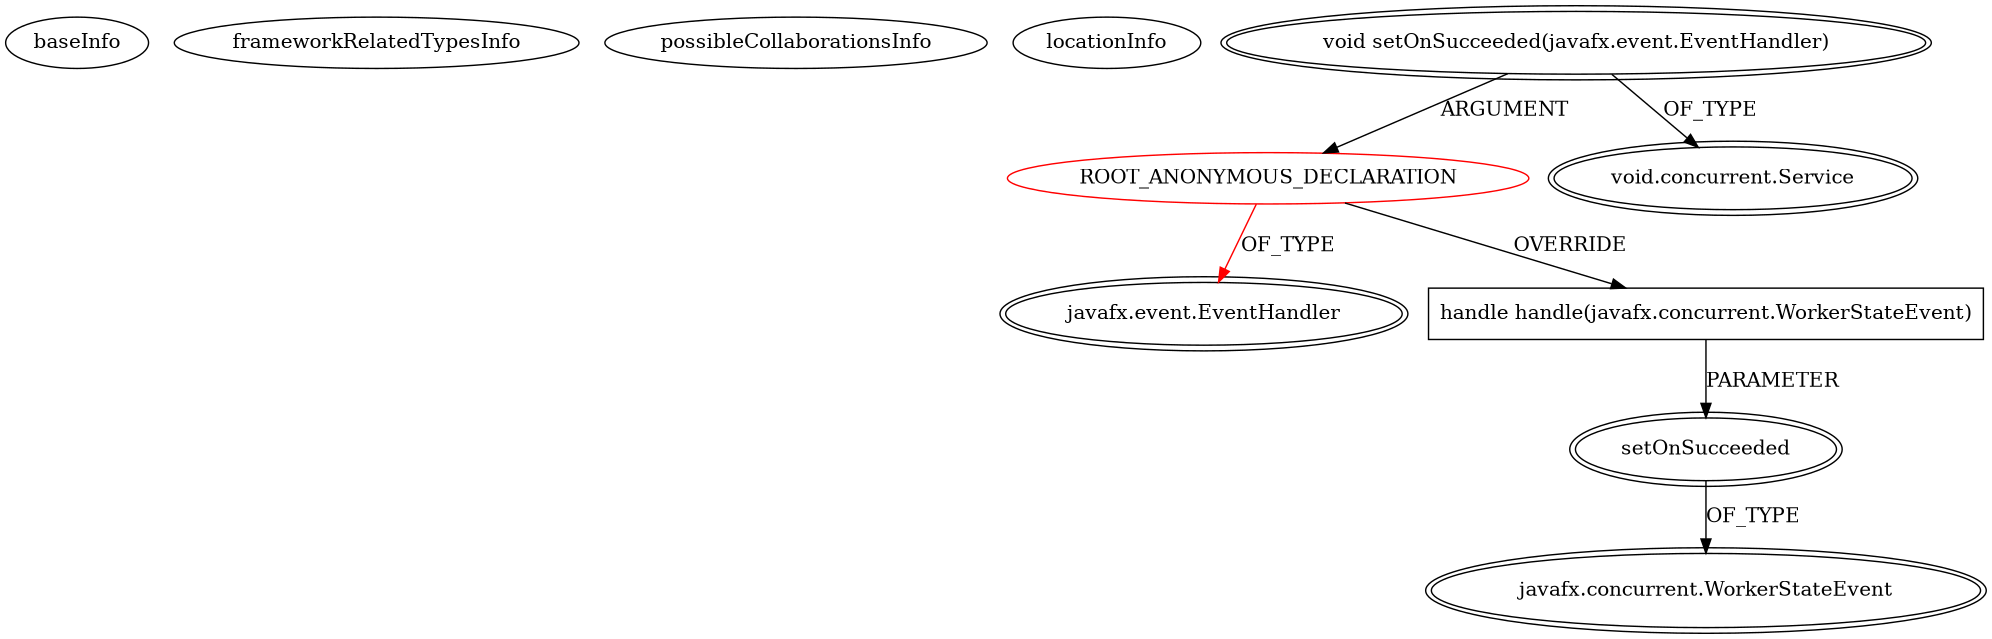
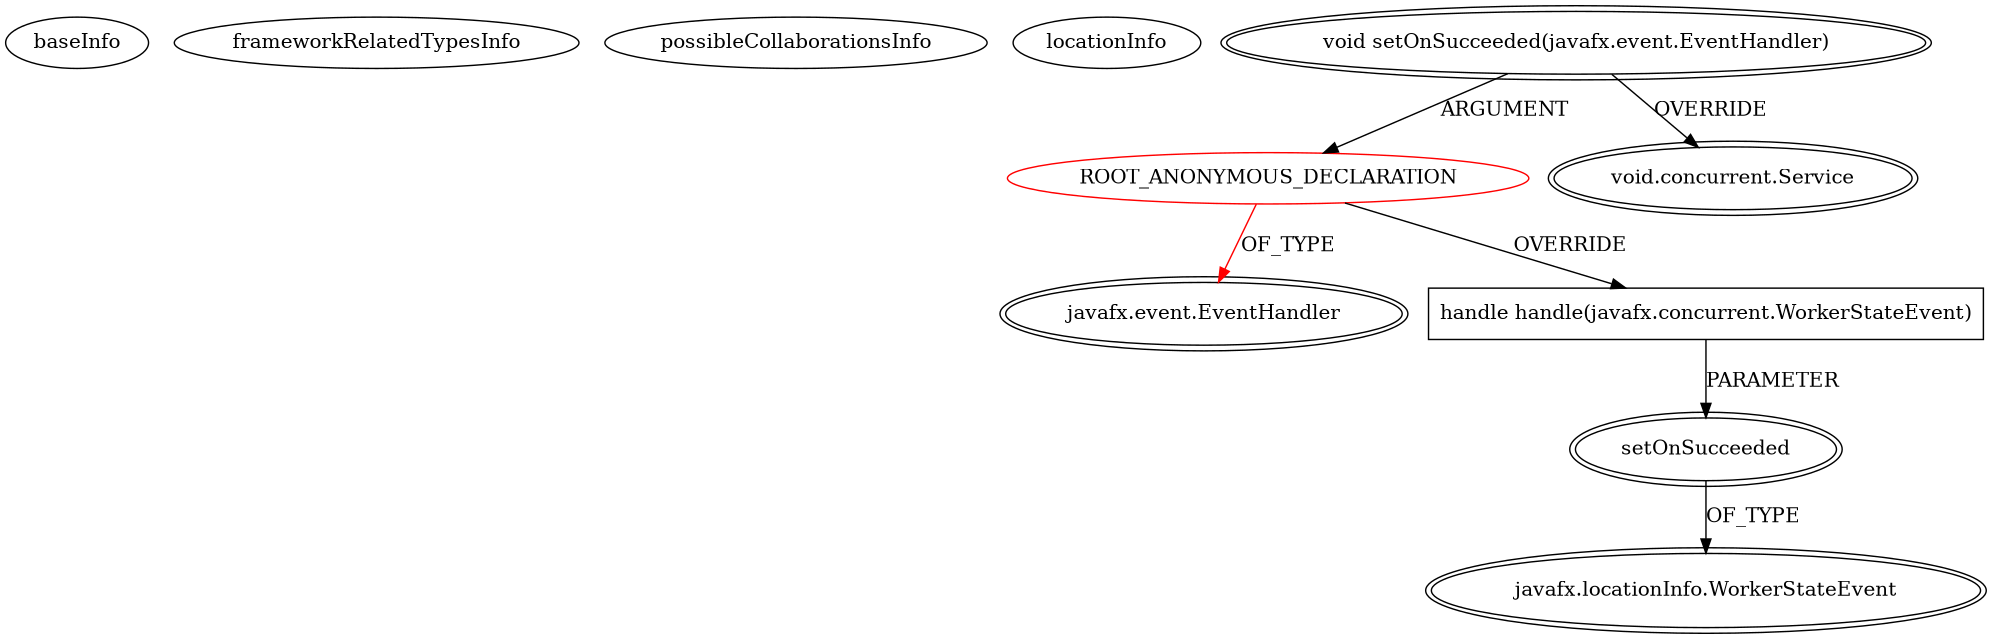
(1711, 111) -> (1711, 111)
(1706, 591) -> (1706, 591)
